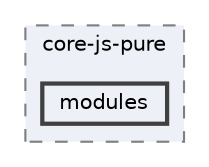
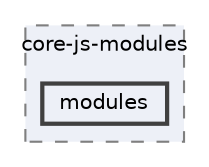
(105, 45) -> (105, 45)
